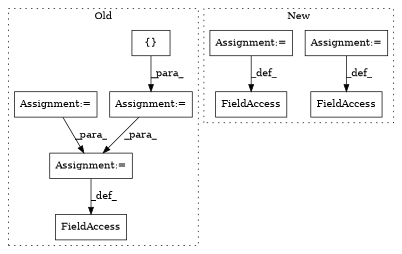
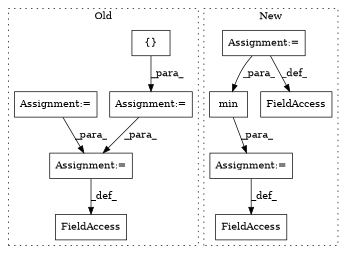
none -> (229, 104)
